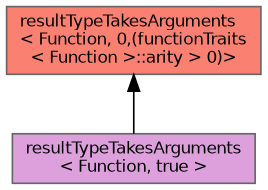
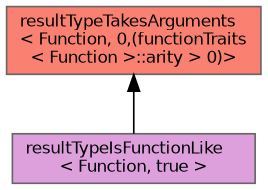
(134, 159) -> (134, 159)
